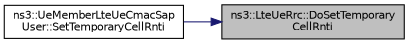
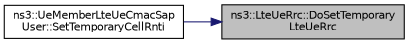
(313, 22) -> (313, 22)
